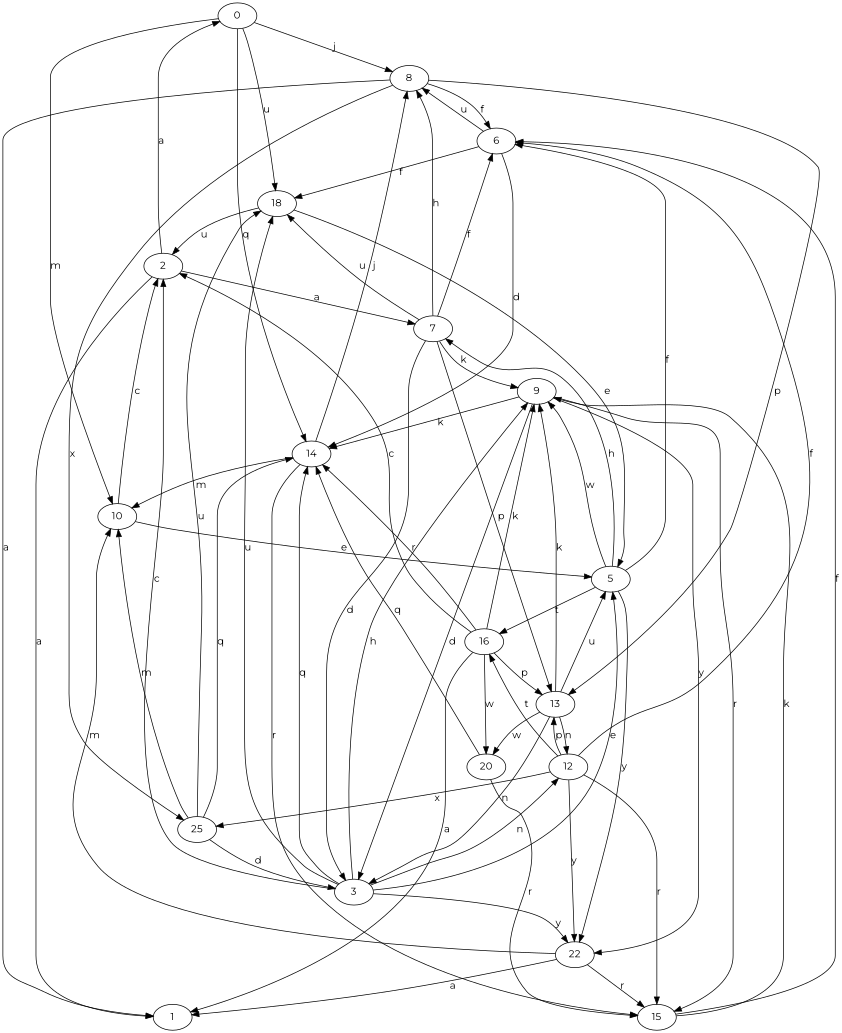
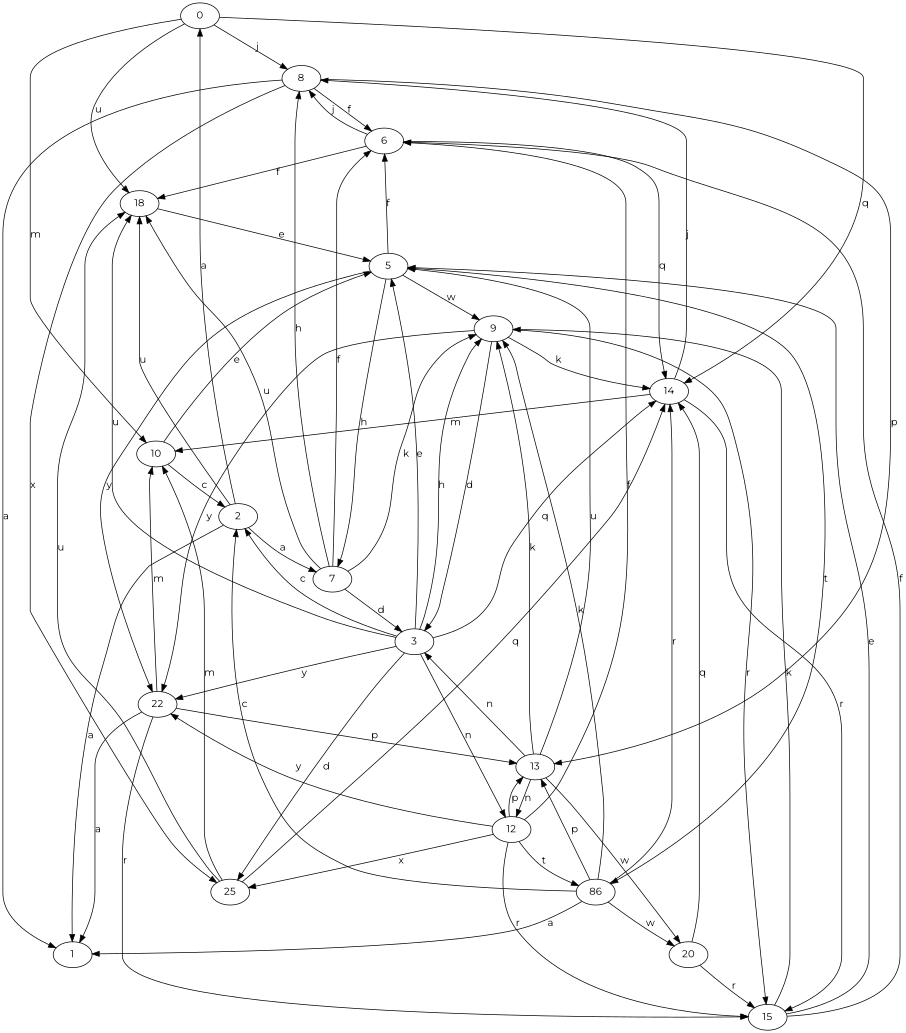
(464, 110) -> (333, 110)
(215, 222) -> (146, 376)
(517, 297) -> (663, 266)
none -> (840, 482)
(490, 505) -> (351, 737)
(484, 642) -> (596, 892)
(266, 871) -> (319, 761)
